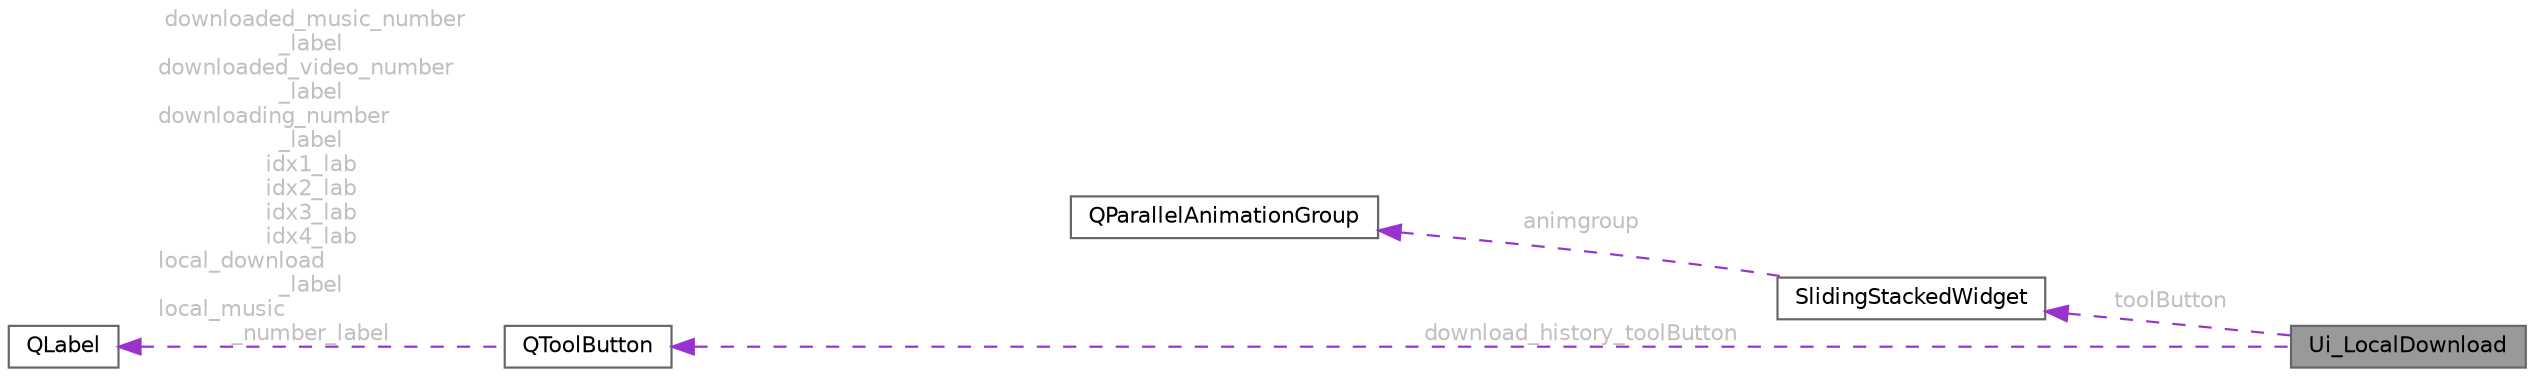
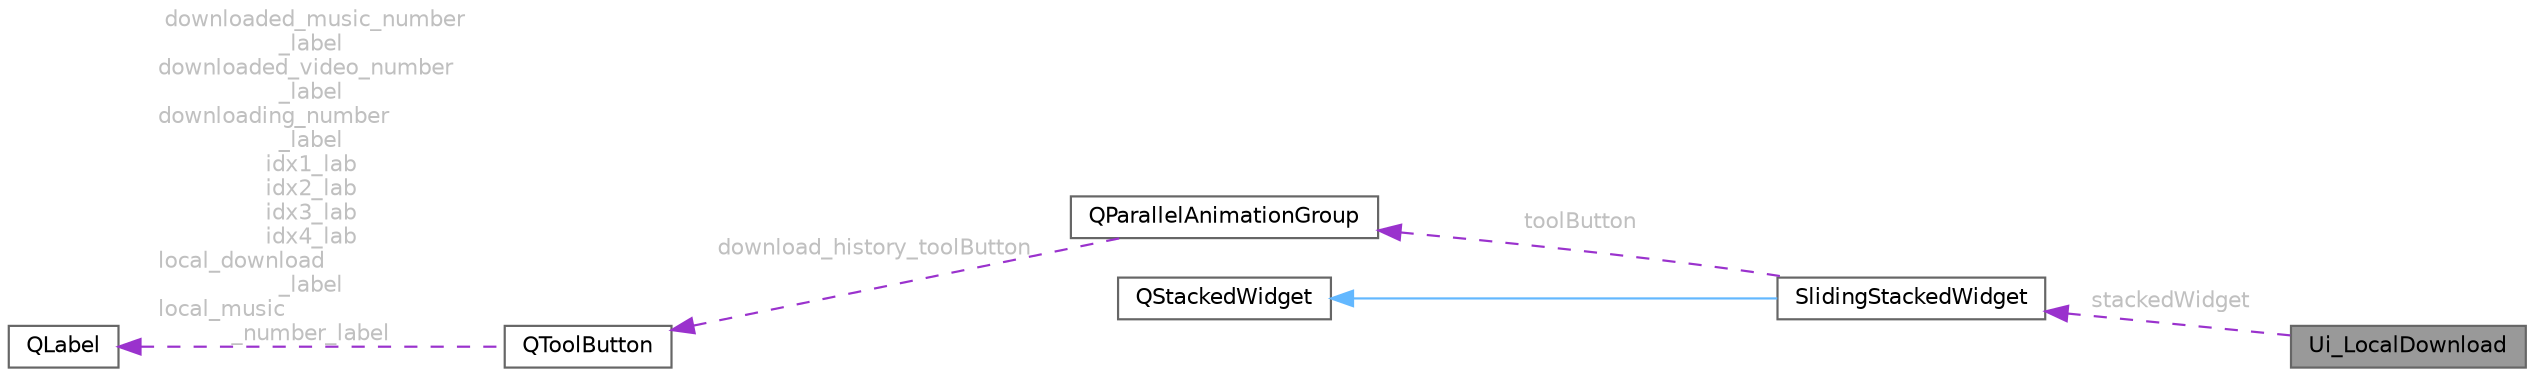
(1578, 223) -> (1578, 223)
none -> (1224, 298)
(2168, 302) -> (2168, 302)
(1493, 347) -> (907, 282)
